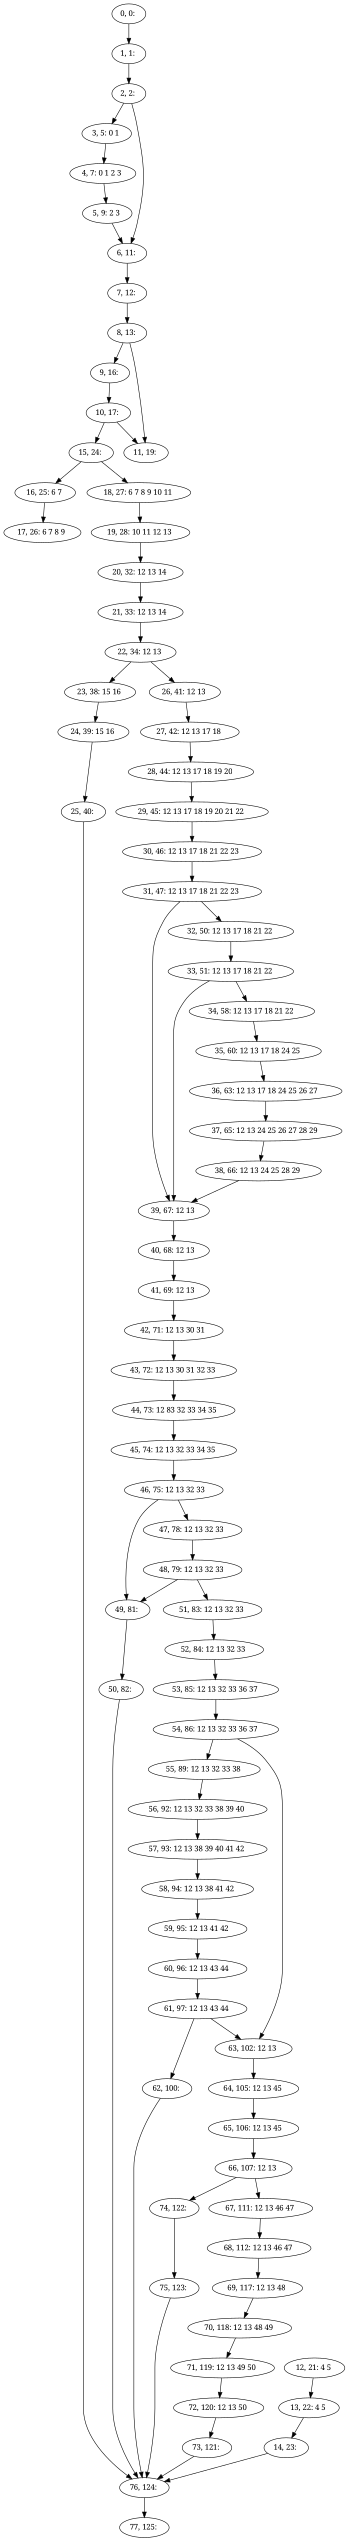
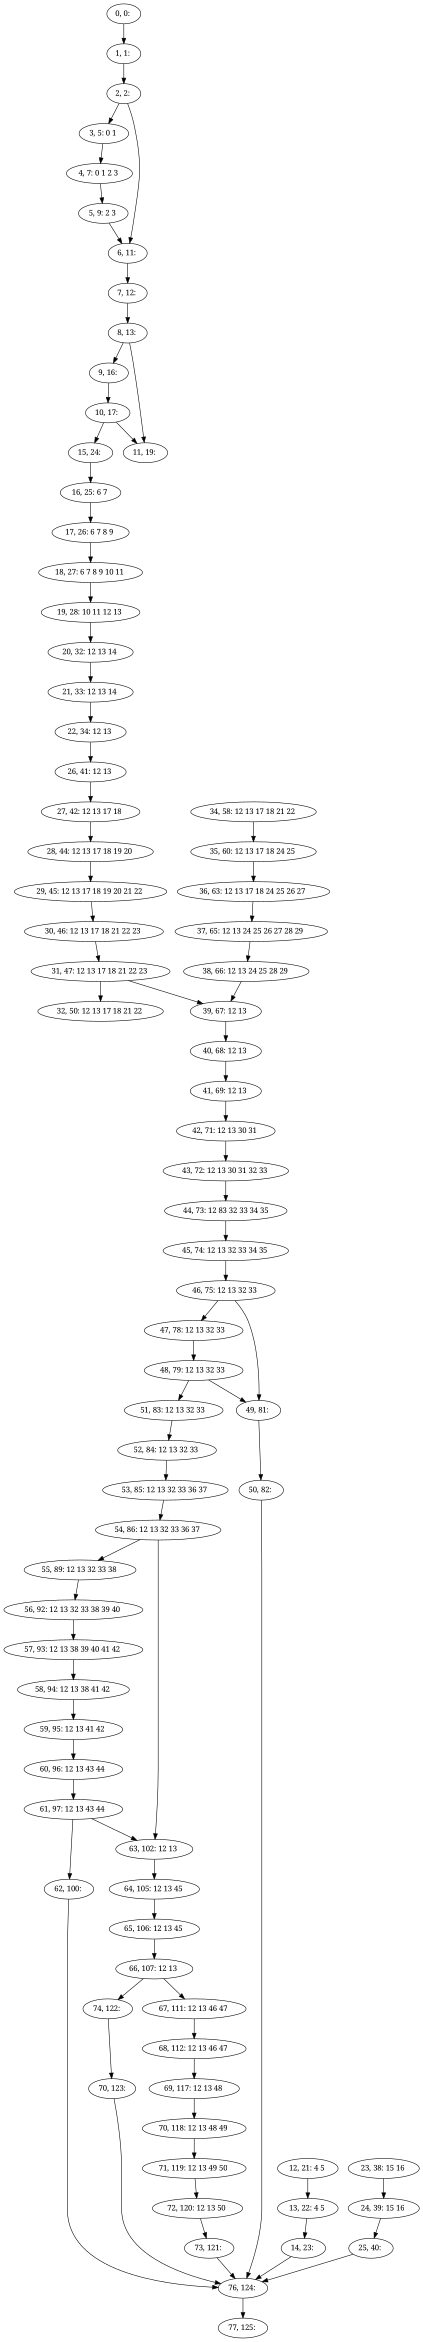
(112, 470) -> (91, 550)
(122, 670) -> none
(231, 971) -> none
(174, 2288) -> (112, 2089)
